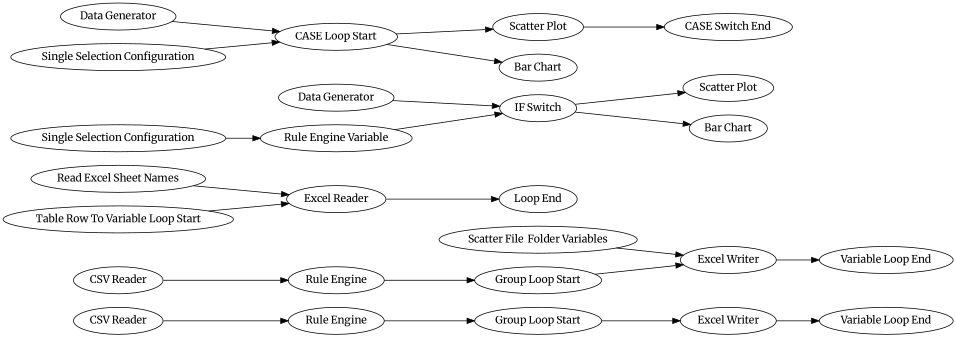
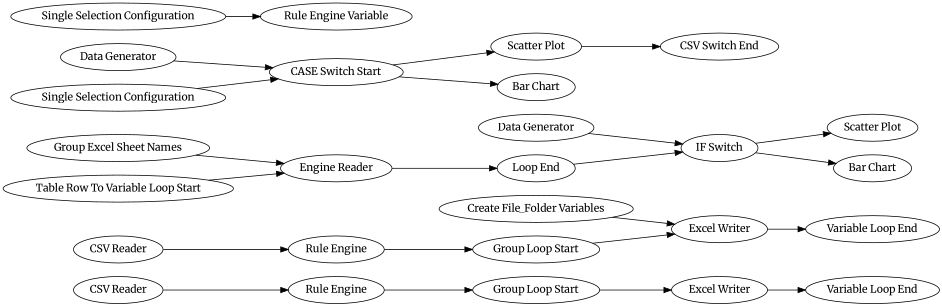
(728, 27) -> (720, 47)
(336, 37) -> (336, 72)
(445, 122) -> (624, 159)
(118, 179) -> (118, 148)
(336, 199) -> (336, 168)
(538, 240) -> (536, 209)
